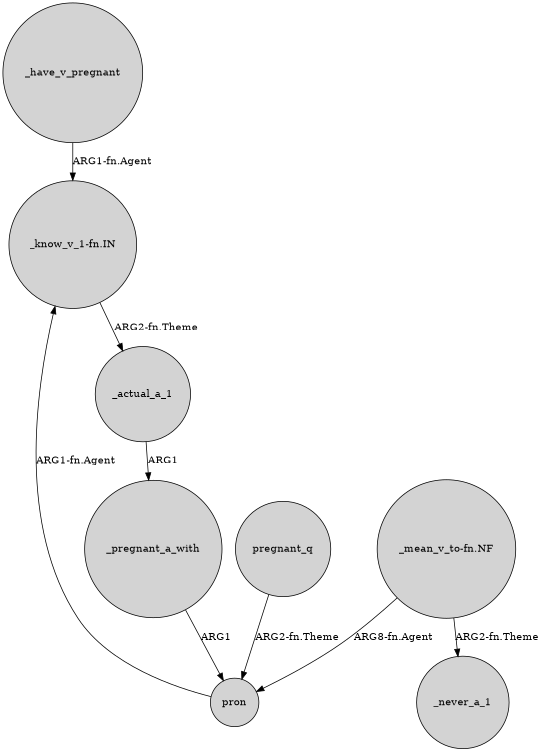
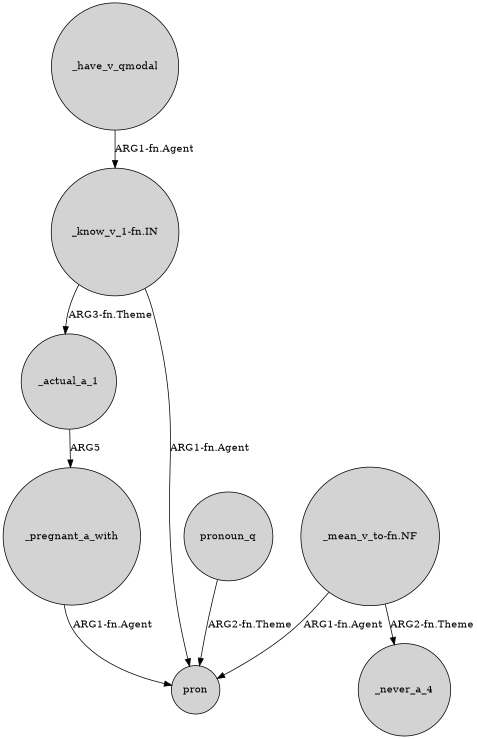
(73, 73) -> (115, 66)
(156, 328) -> (111, 315)
(163, 461) -> (86, 448)
(47, 547) -> (170, 473)
(283, 549) -> (228, 536)
(216, 637) -> (113, 625)
(393, 637) -> (343, 625)
(463, 702) -> (404, 690)
